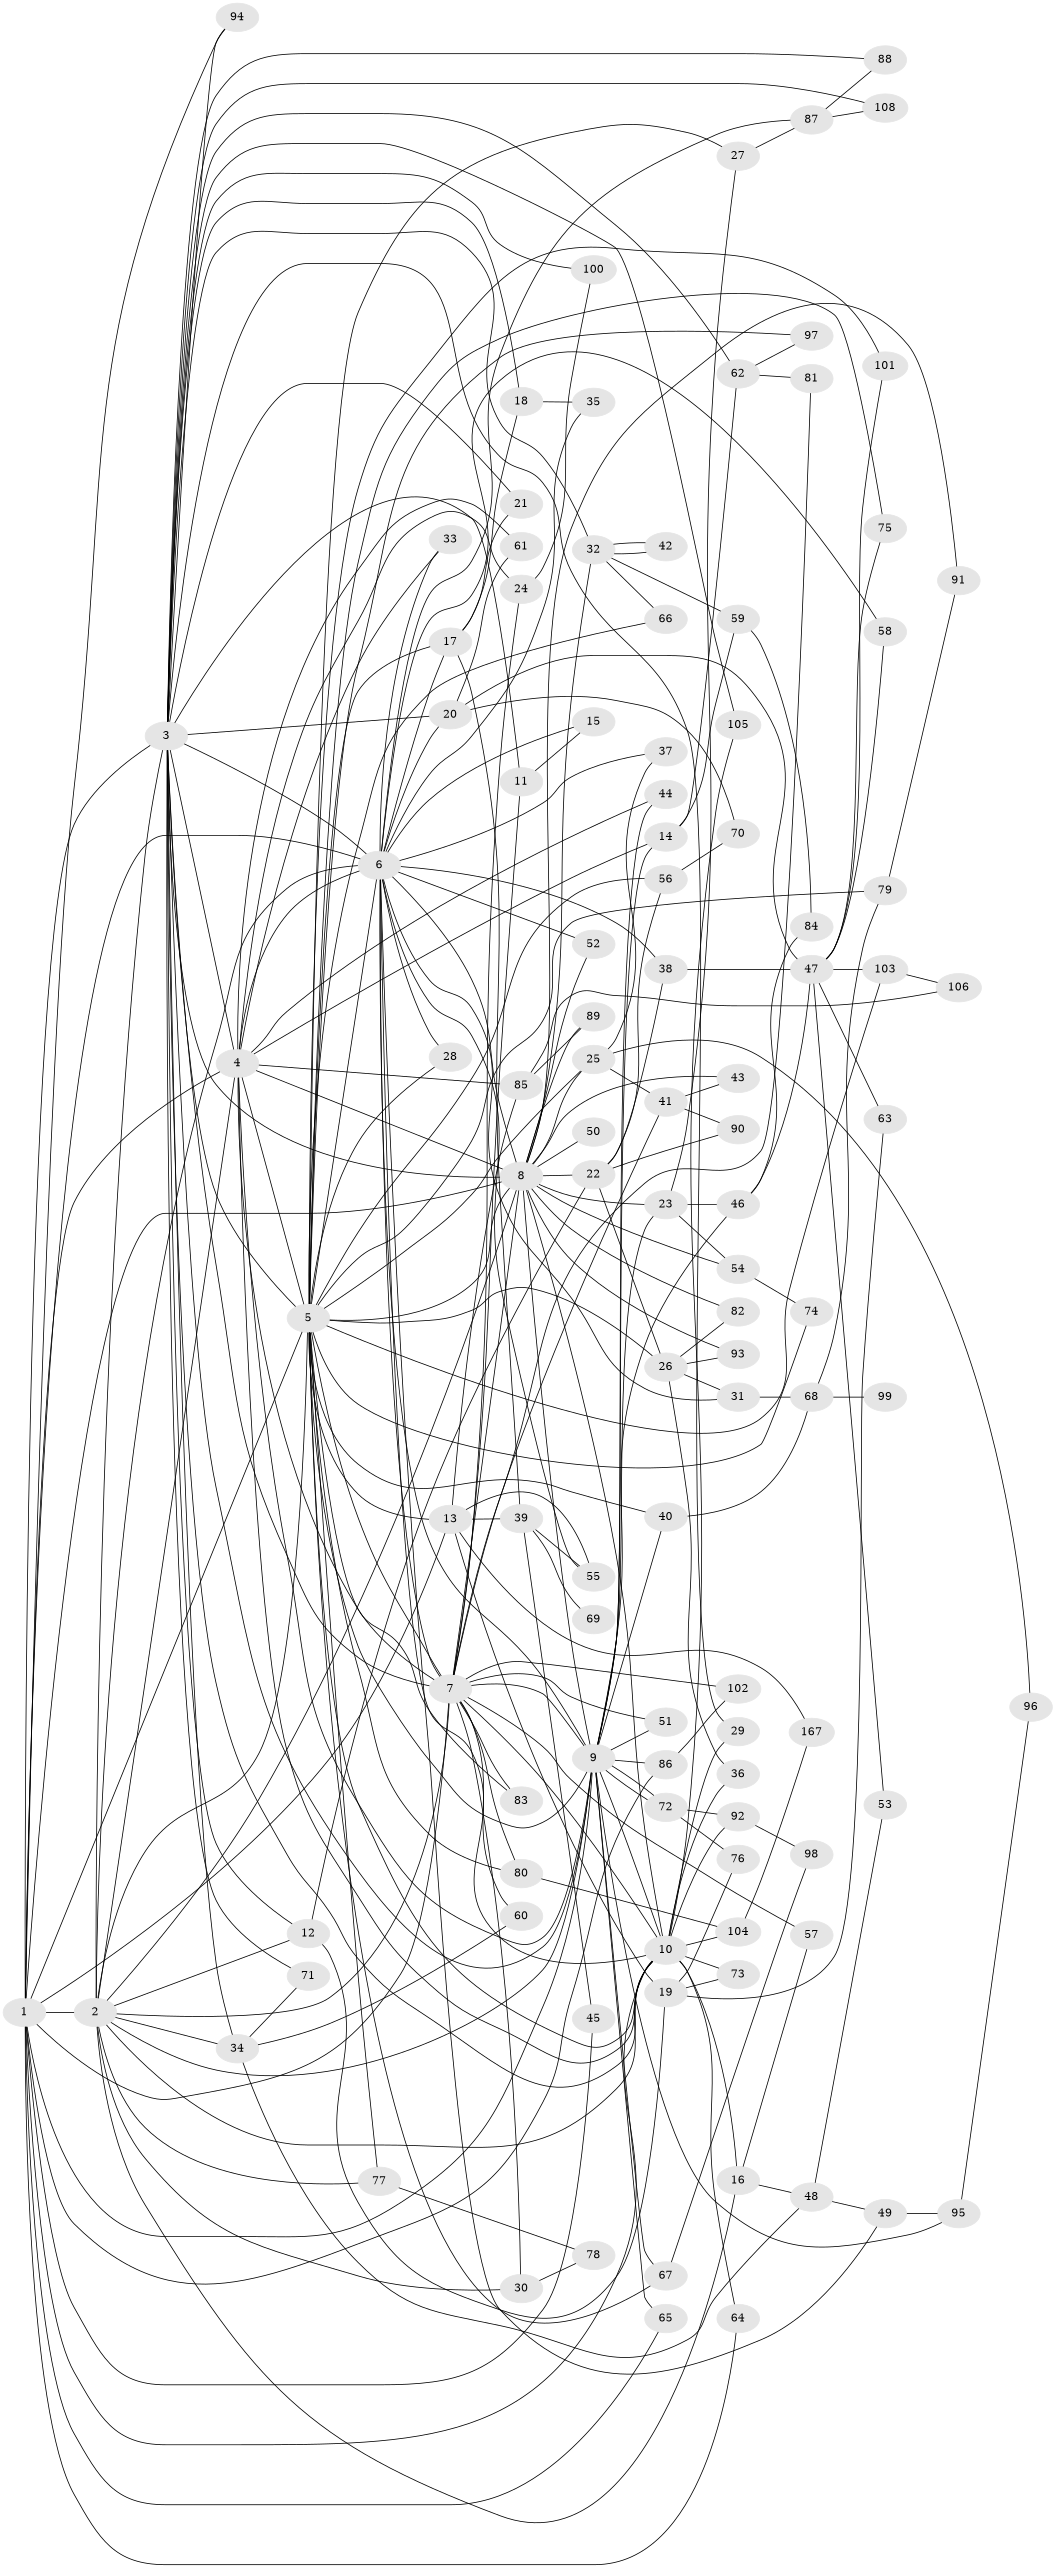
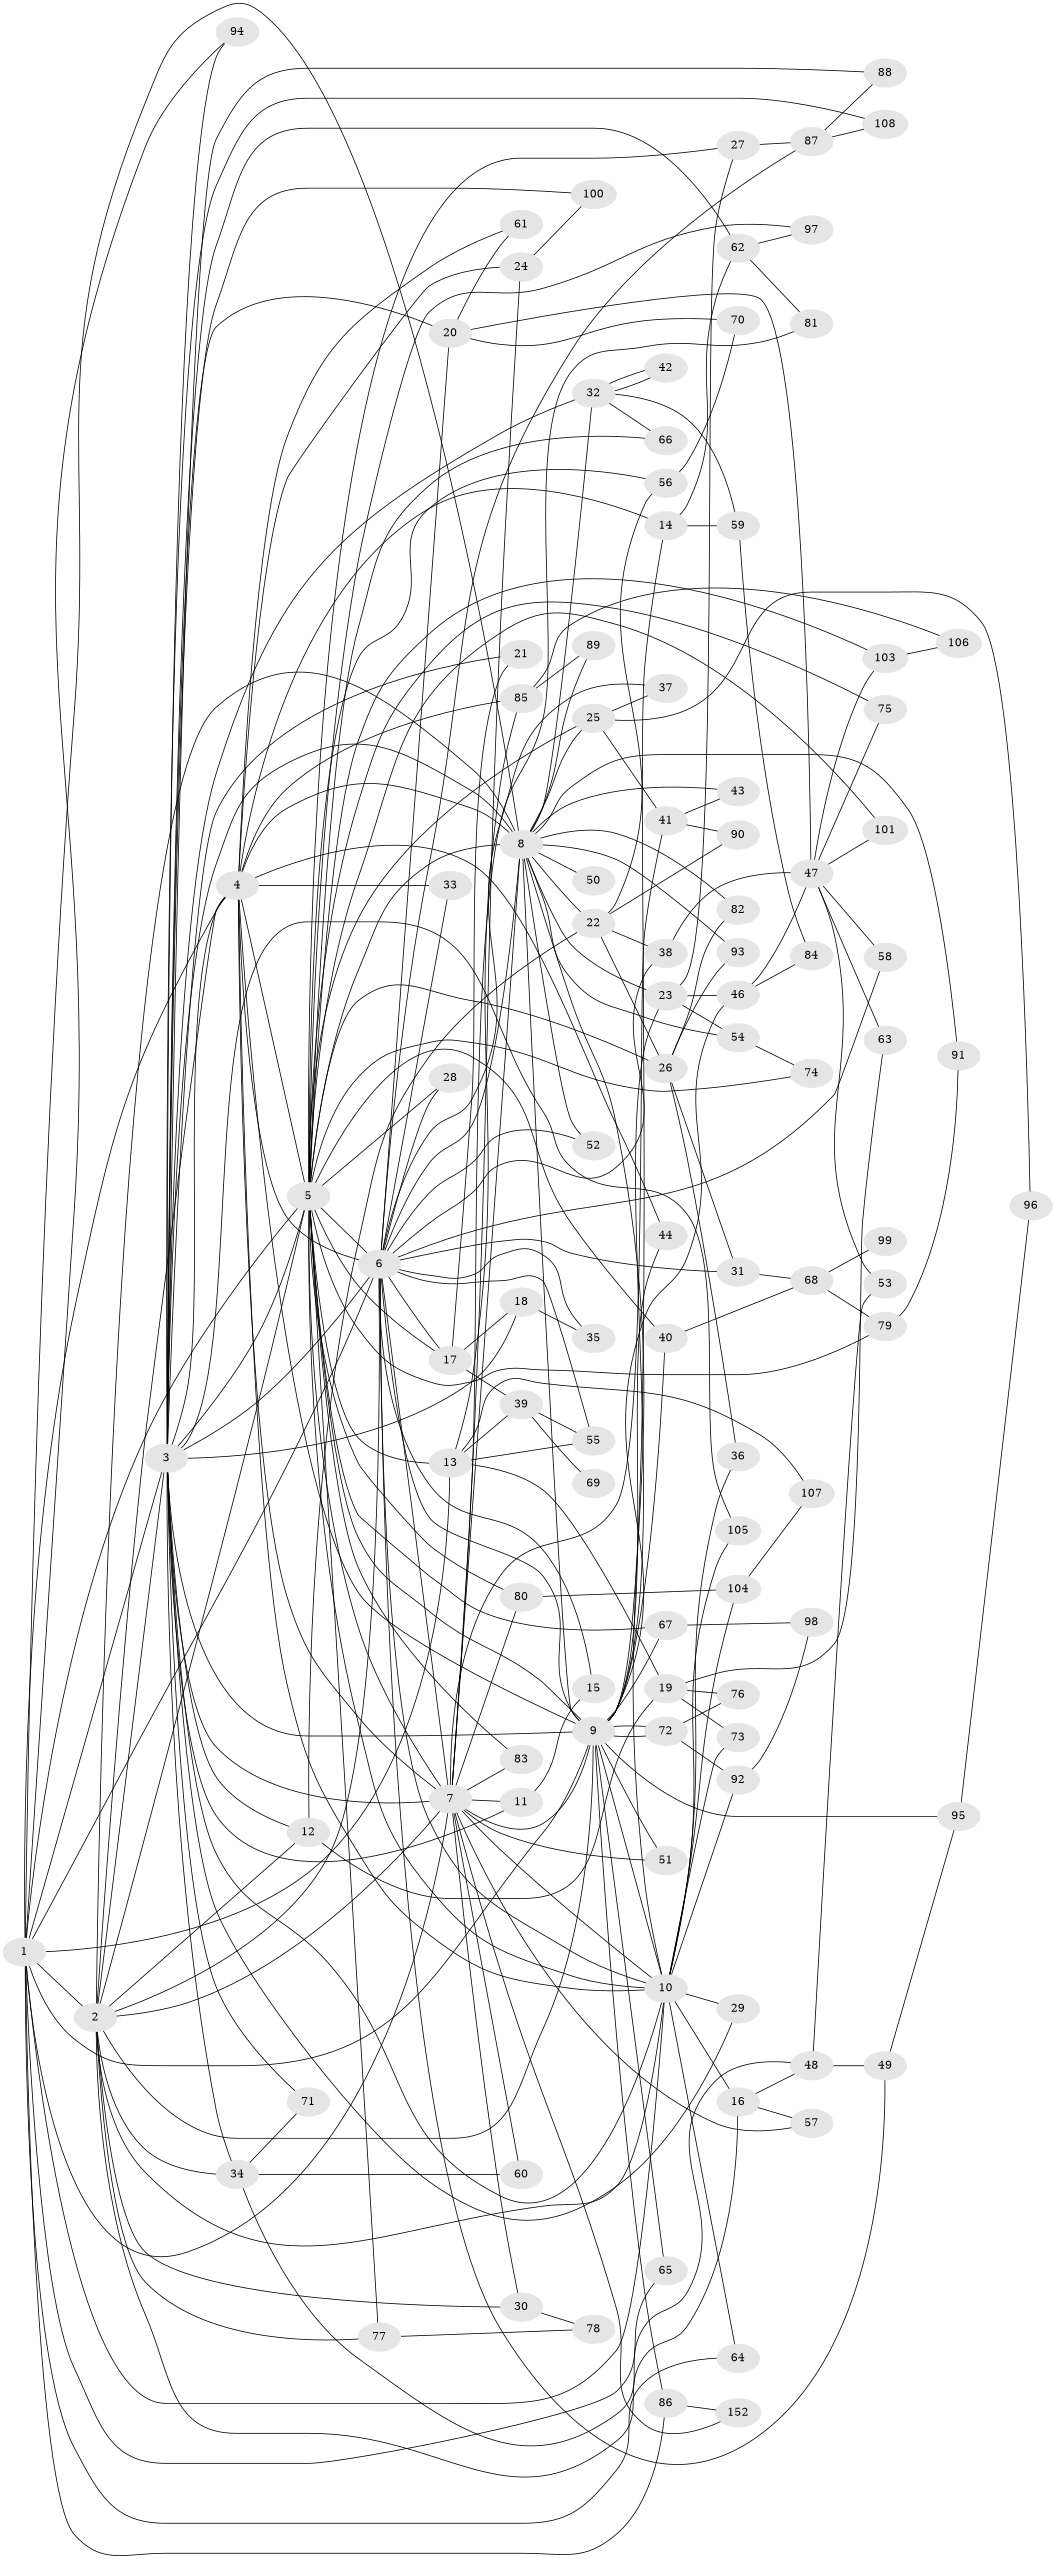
(738, 1689) -> (738, 2413)
(812, 1732) -> (812, 1494)
(594, 2019) -> none
